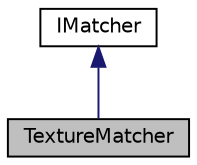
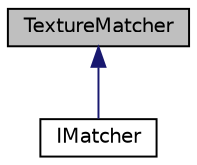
(98, 93) -> (98, 93)
